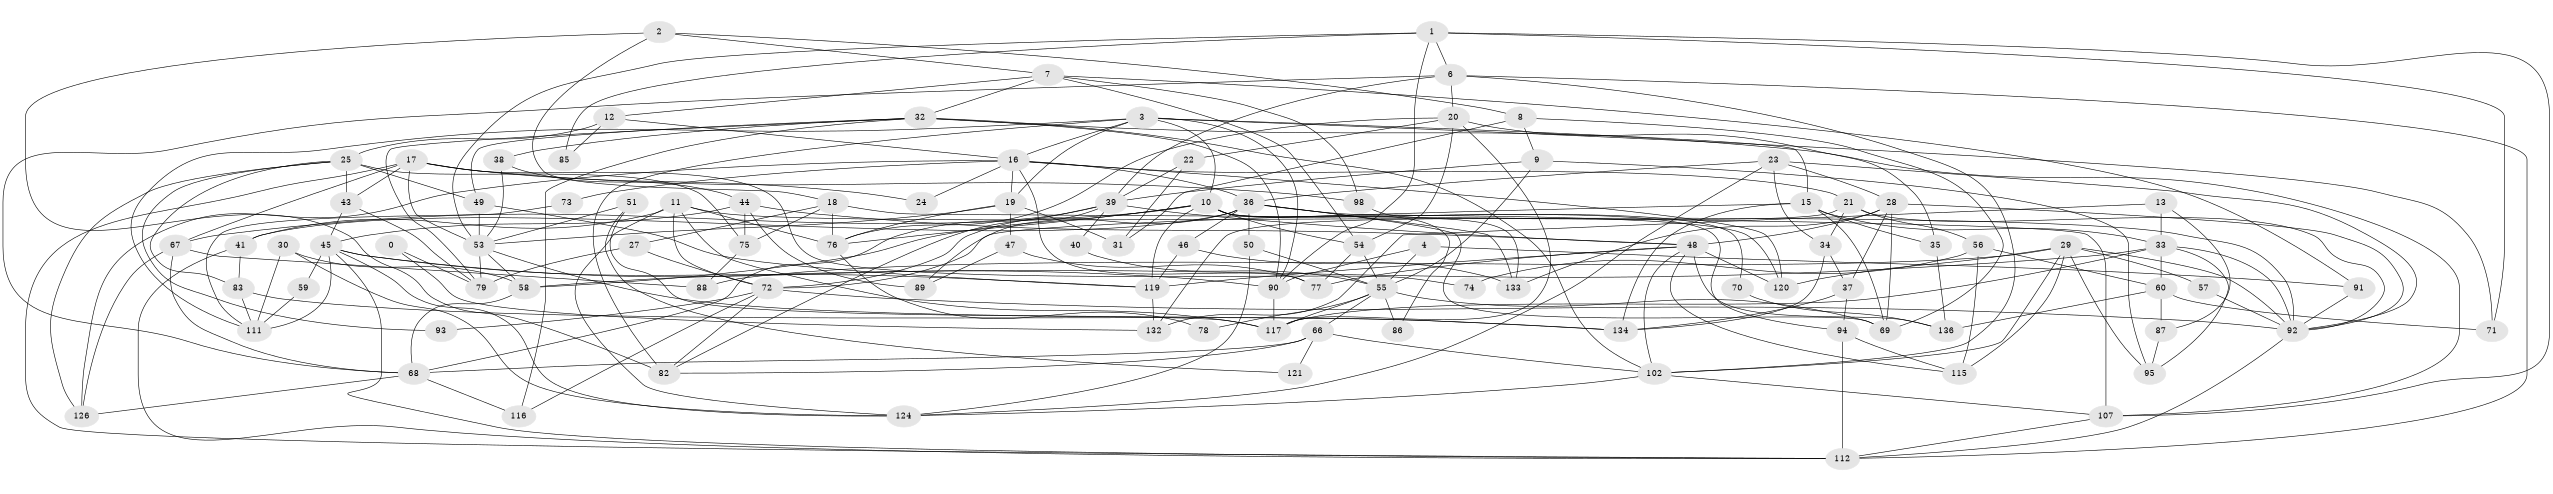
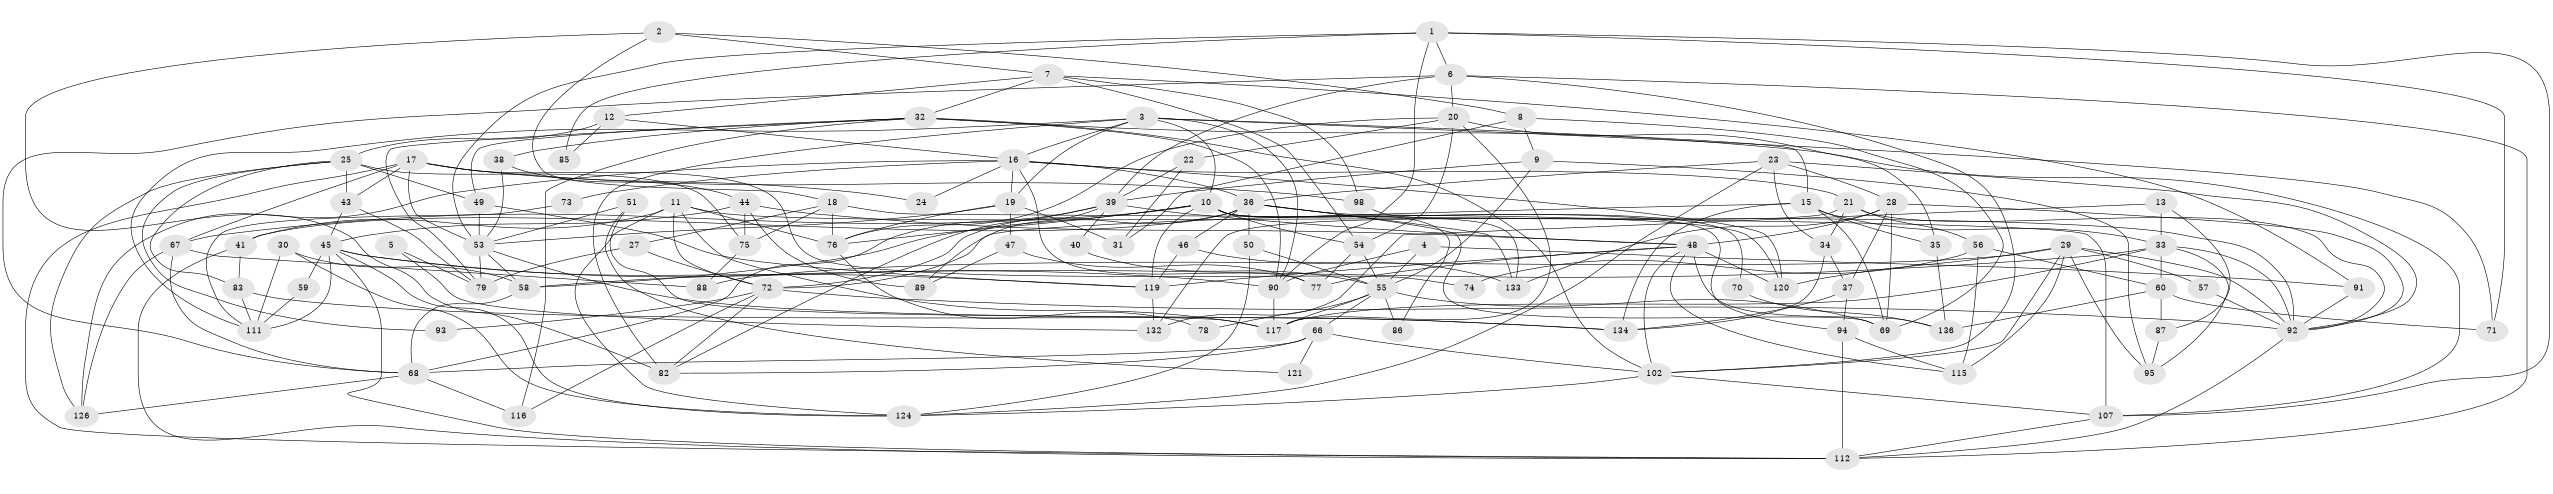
(391, 246) -> (391, 246)
